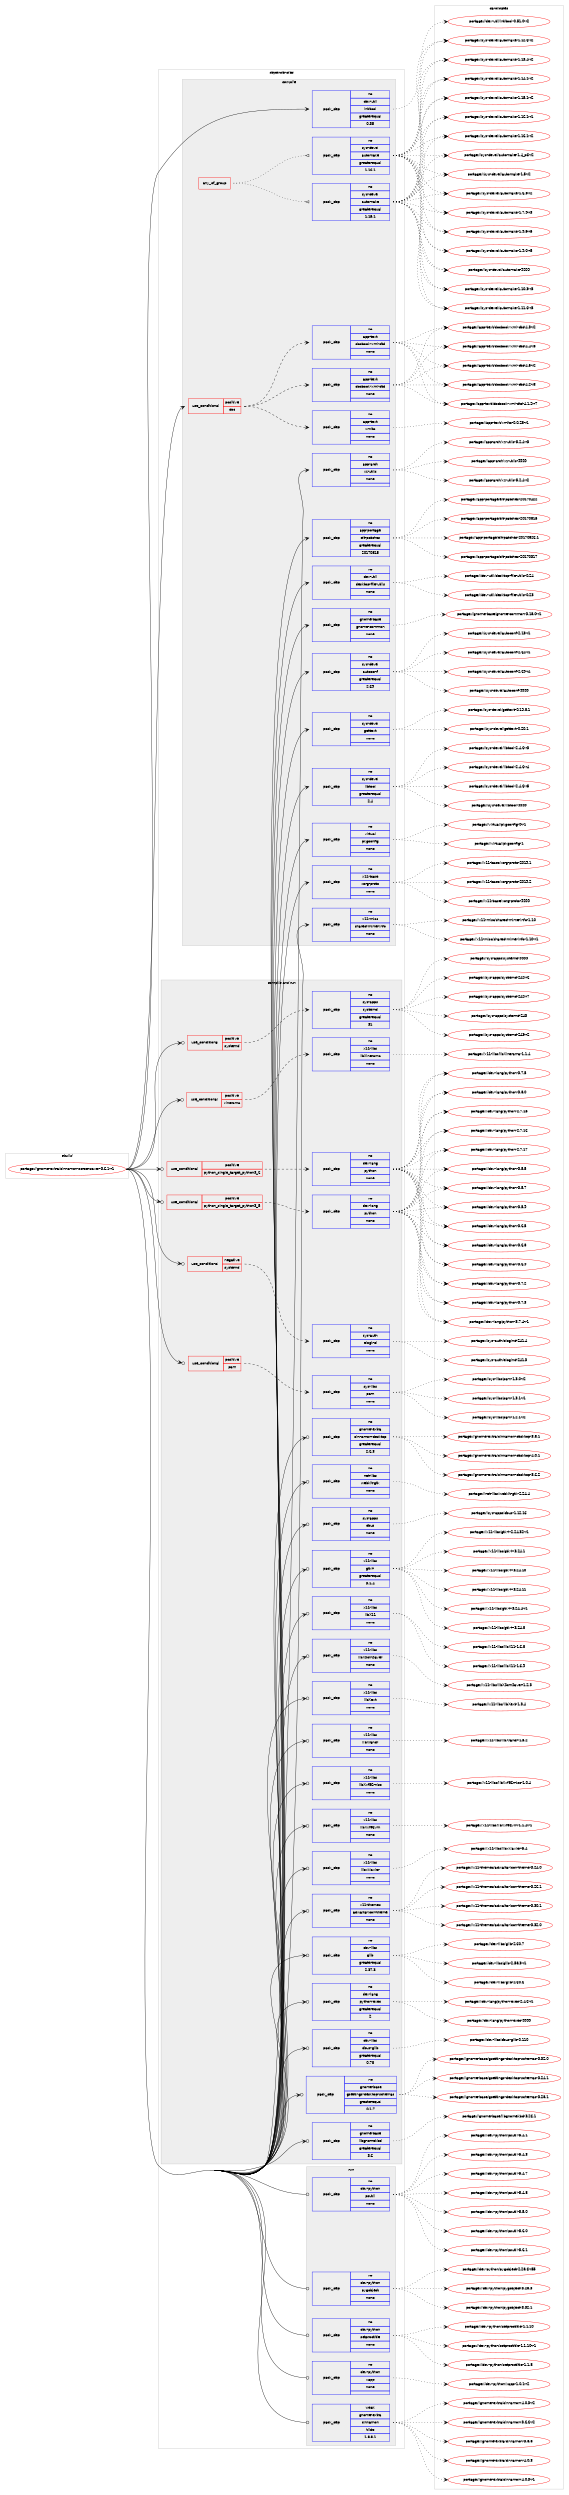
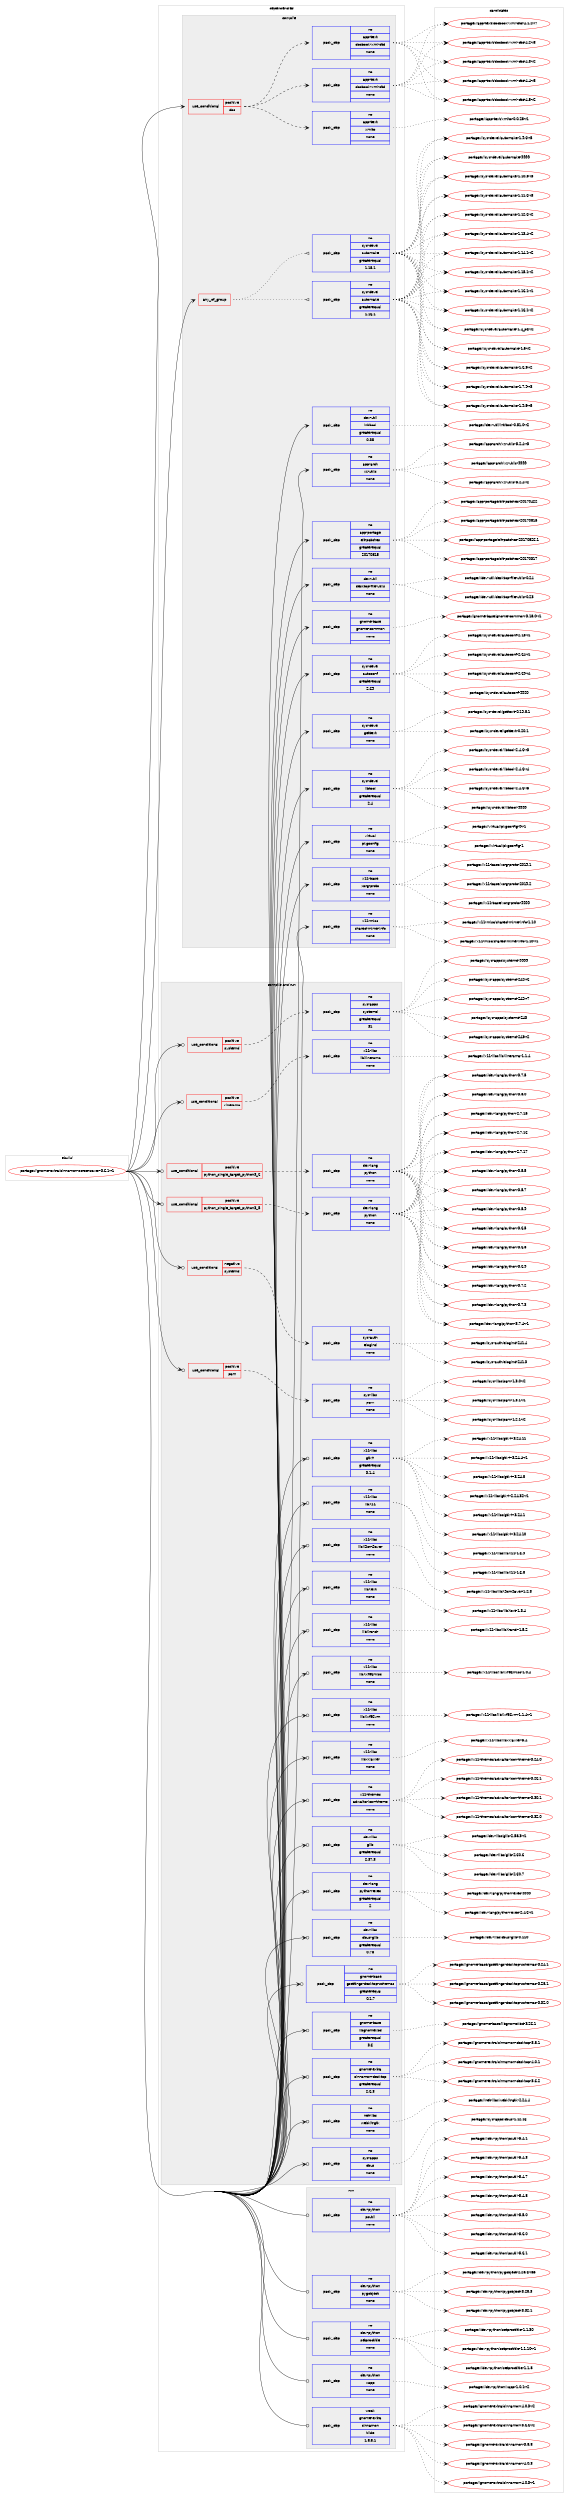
none -> (161, 737)
(499, 2327) -> (499, 2330)
